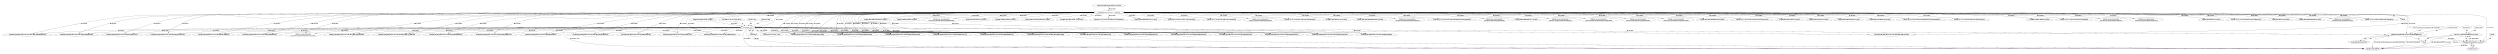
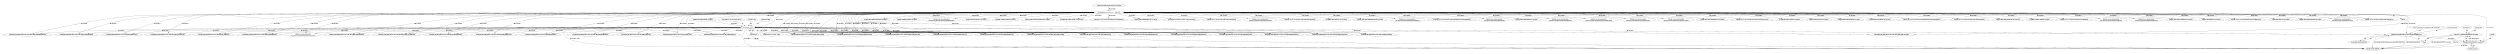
none -> (2008, 20)
none -> (2181, 20)
